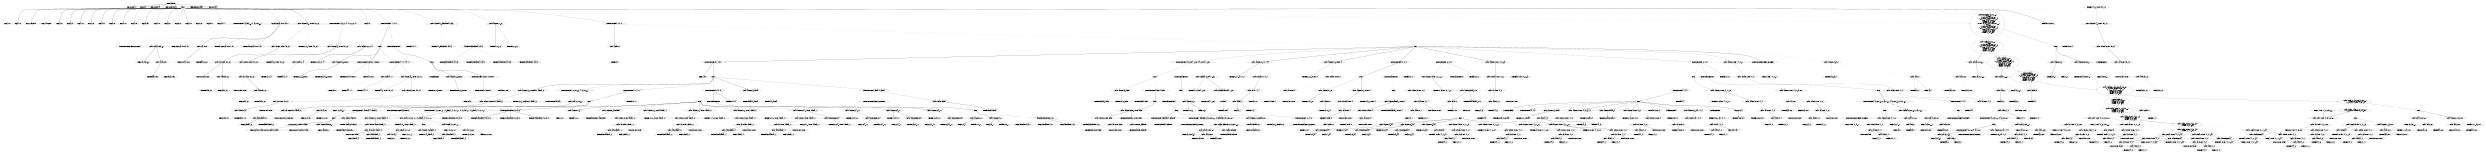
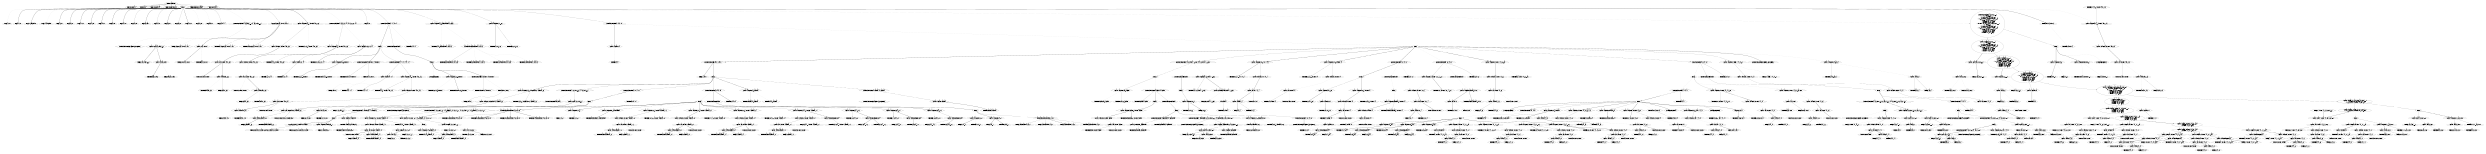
(1700, 62) -> (1700, 62)
